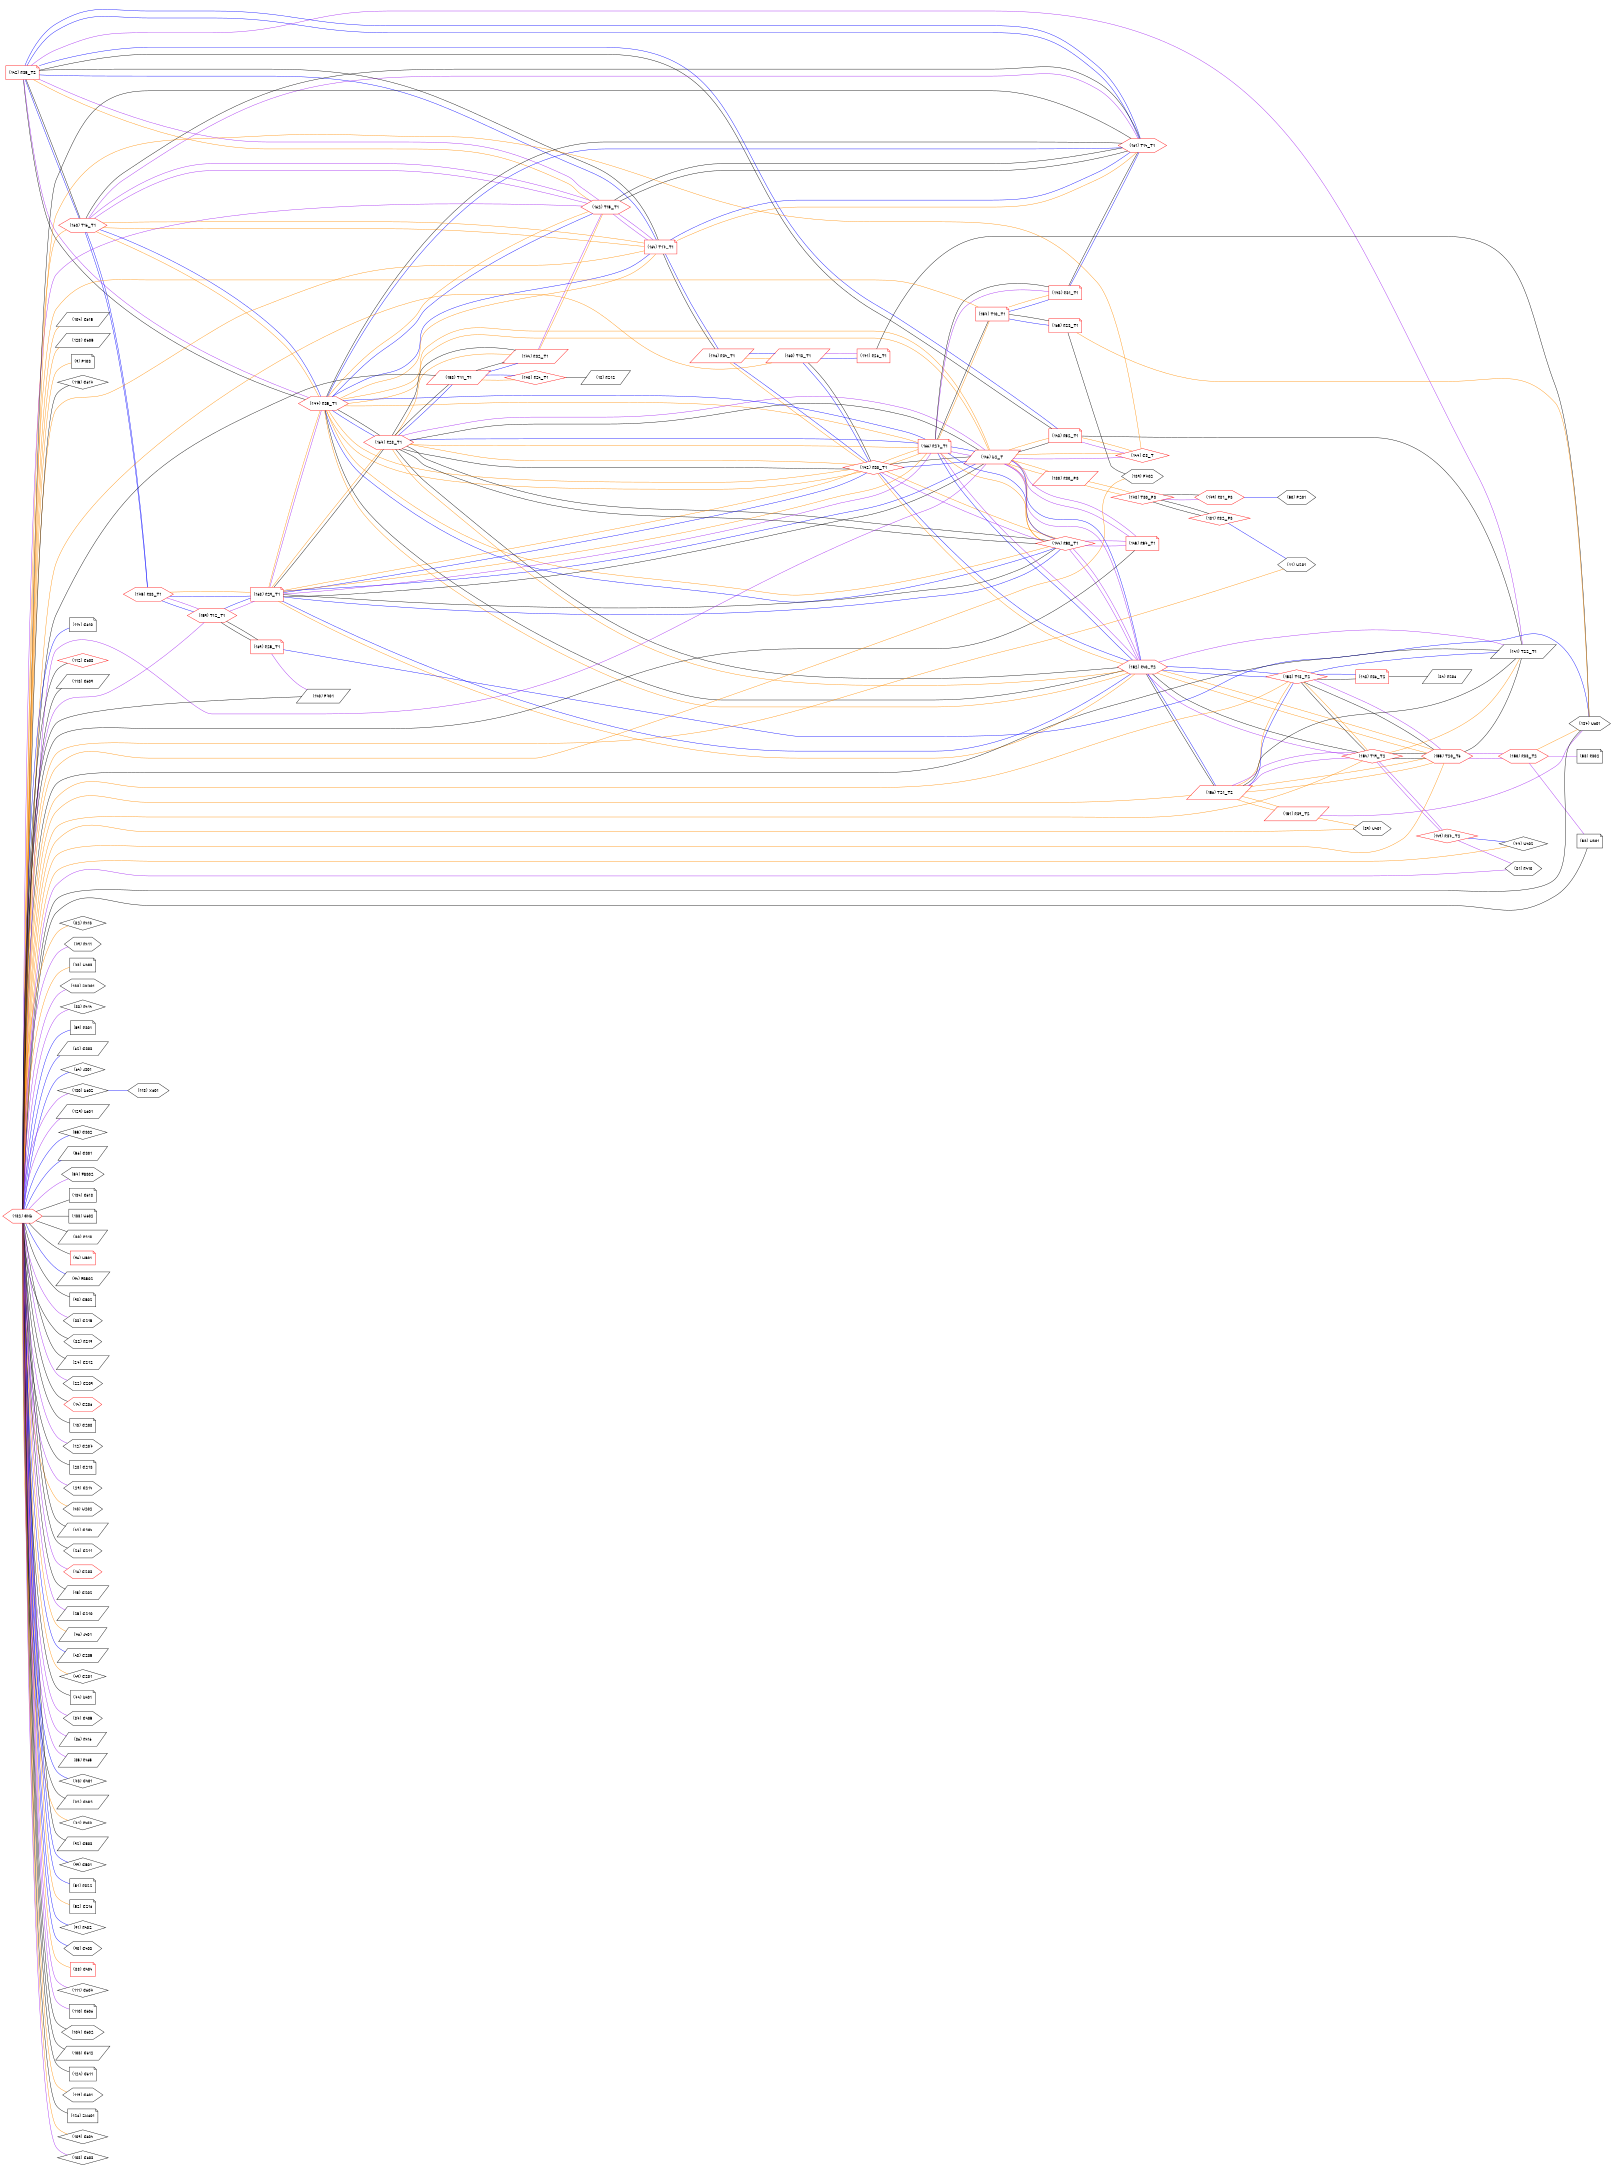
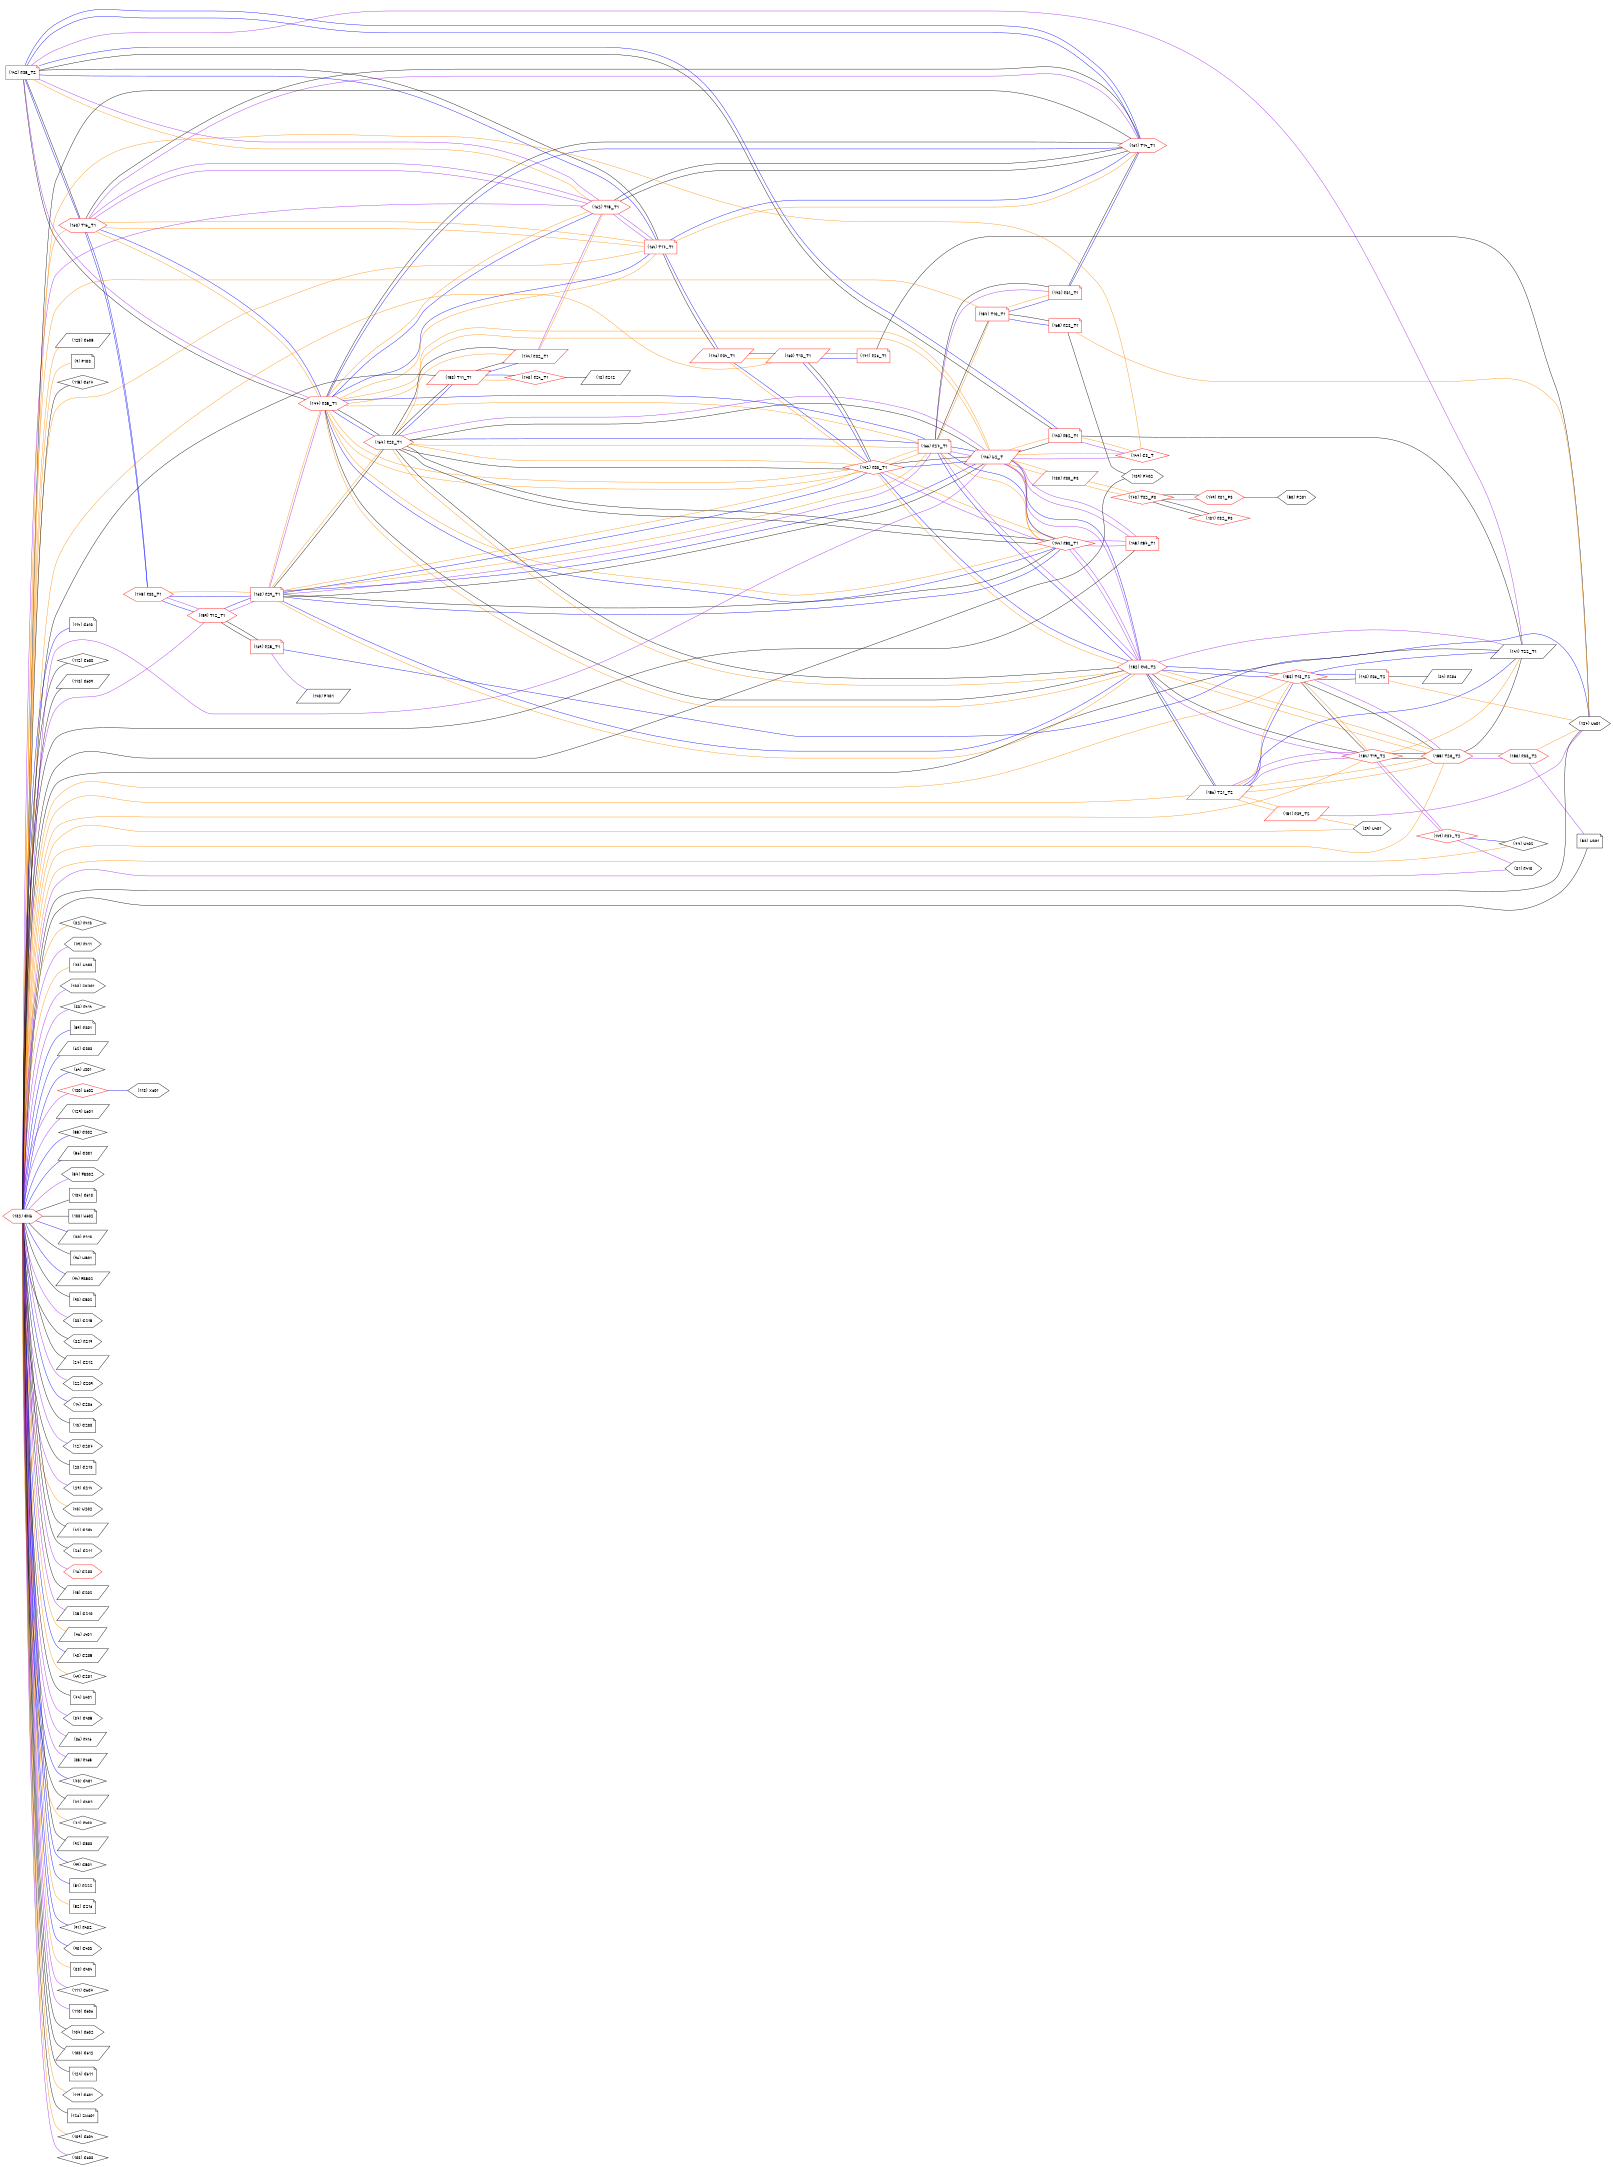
(83, 319) -> none
(1142, 497) -> (1142, 497)
(1297, 565) -> none
(83, 660) -> (83, 660)
none -> (1481, 701)
(1365, 714) -> (1365, 714)
(53, 732) -> none
(1447, 756) -> (1447, 756)
(1590, 756) -> none
(415, 758) -> (415, 758)
(83, 1091) -> (83, 1091)
(52, 1226) -> (52, 1226)
(83, 1258) -> (83, 1258)
(33, 1317) -> (33, 1317)
(83, 1404) -> (83, 1404)
(83, 1886) -> (83, 1886)
(83, 1969) -> (83, 1969)
